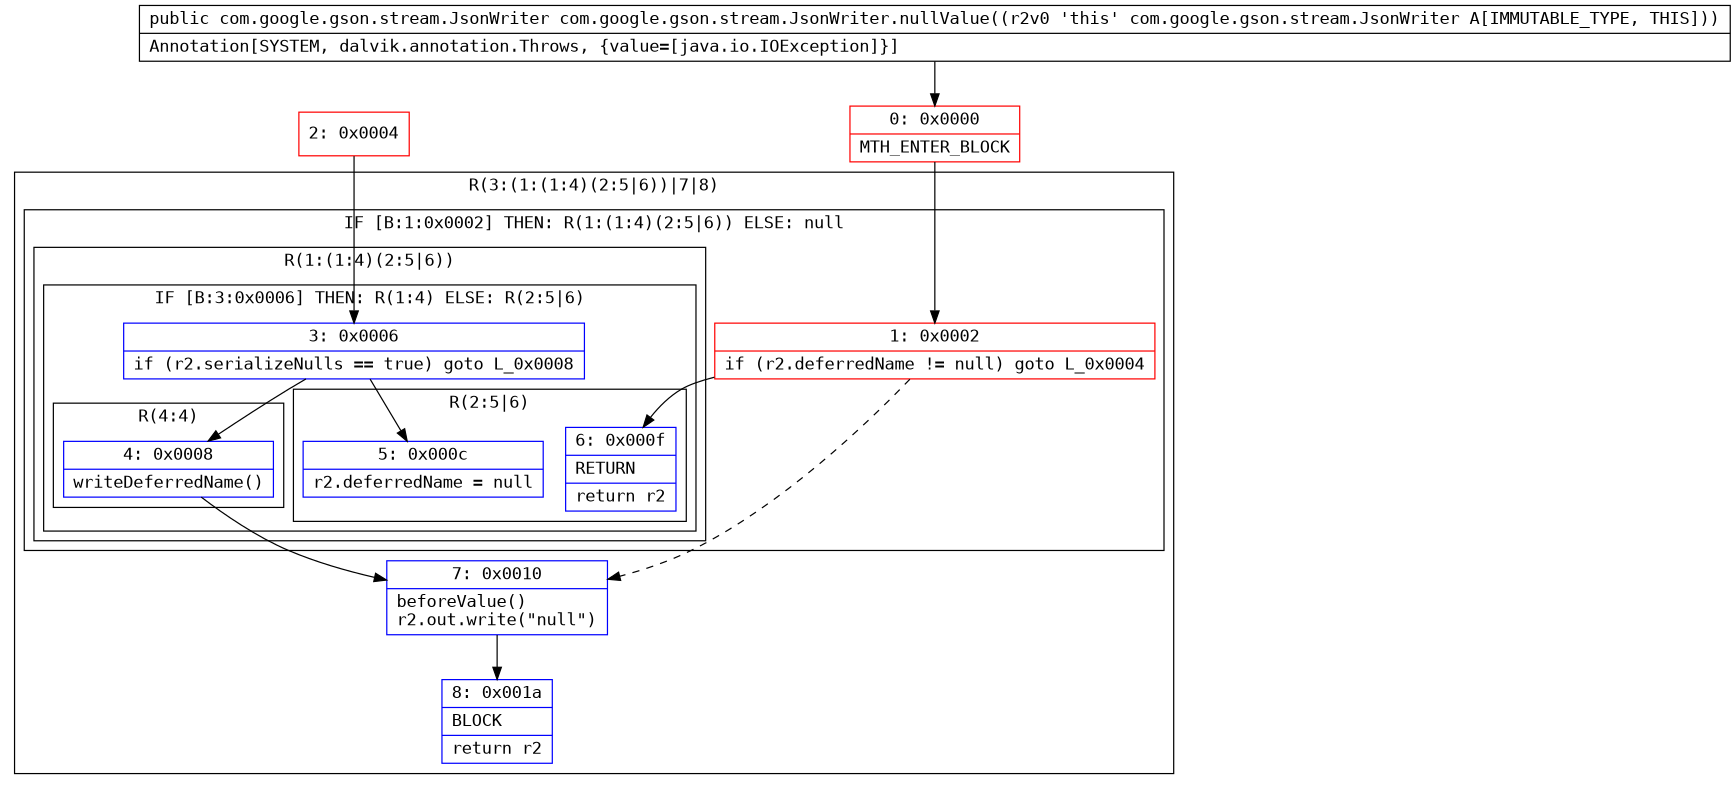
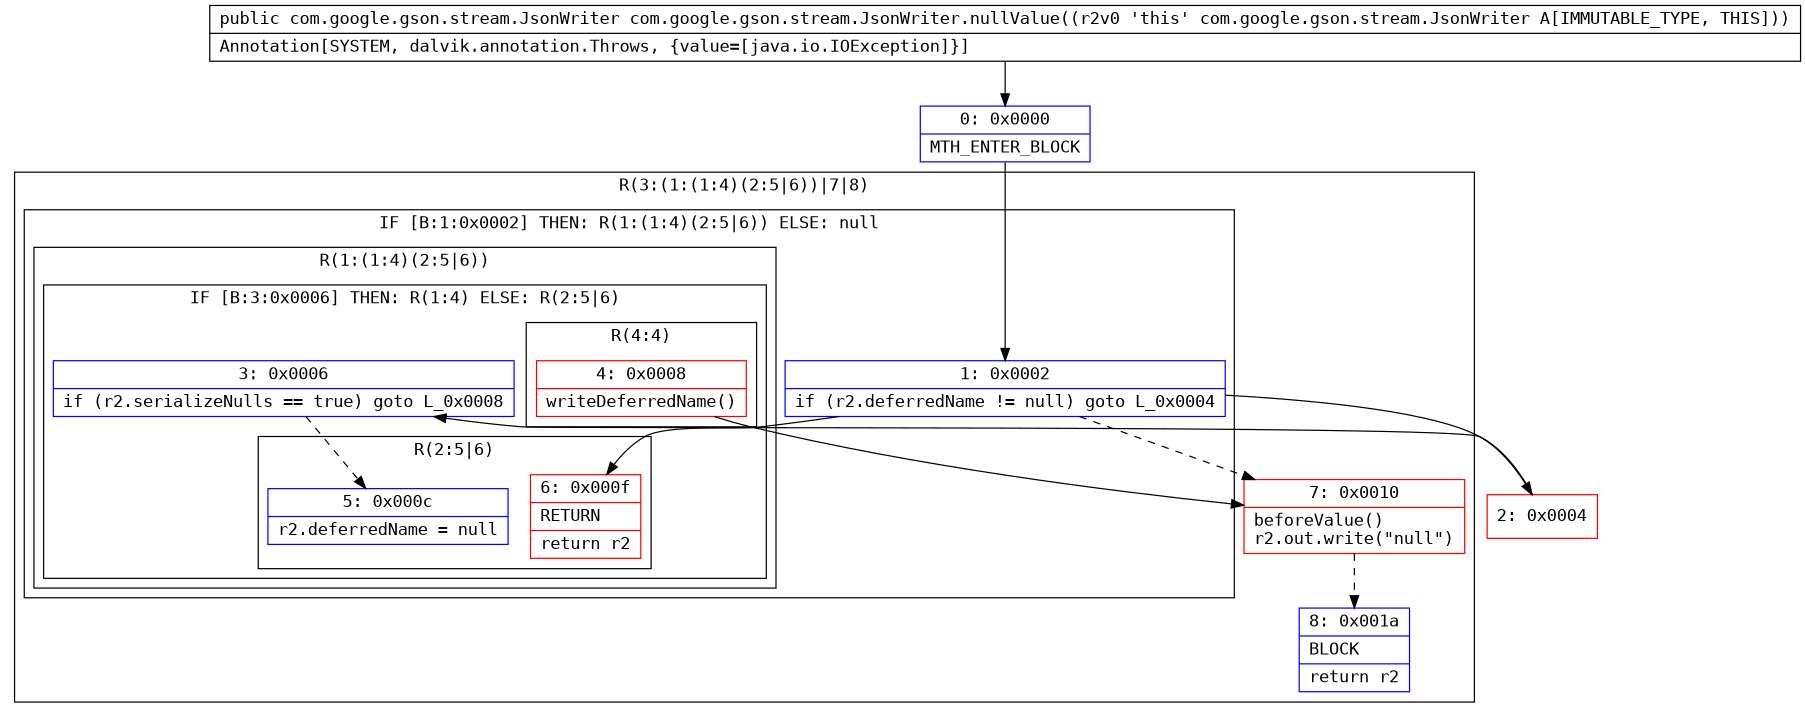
(935, 134) -> (1005, 134)
(935, 351) -> (1005, 389)
(385, 405) -> (332, 448)
none -> (1387, 411)
(253, 412) -> none
(169, 469) -> (641, 389)
(621, 469) -> (586, 517)
(497, 598) -> (1354, 517)
(497, 651) -> (1354, 575)
